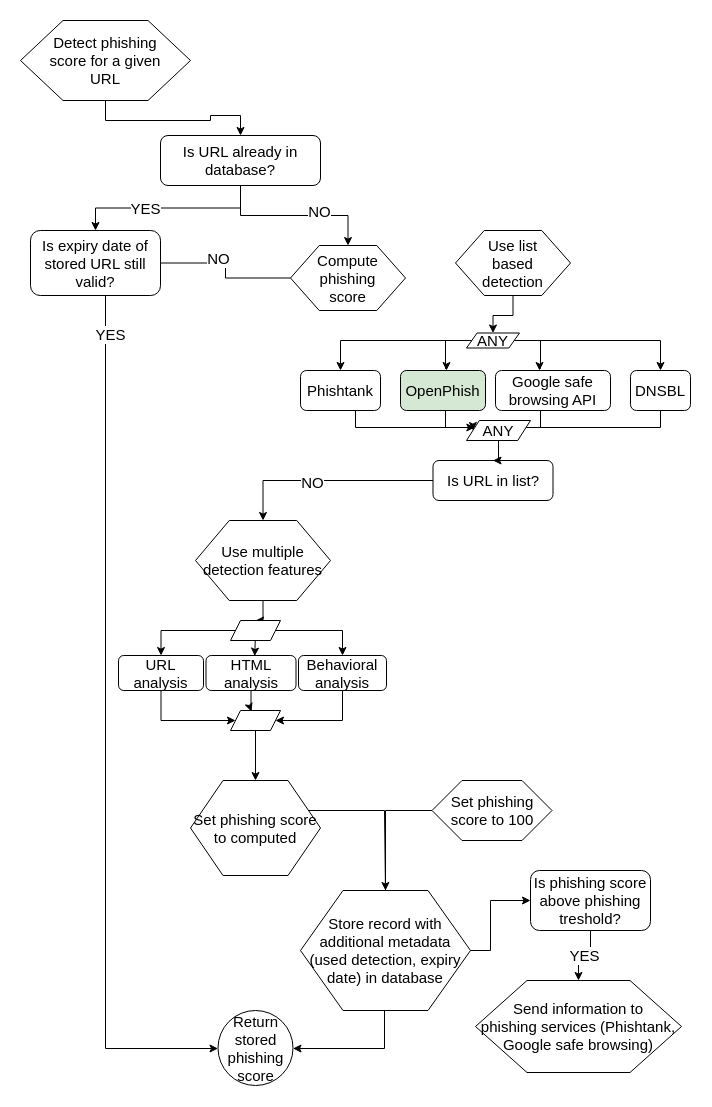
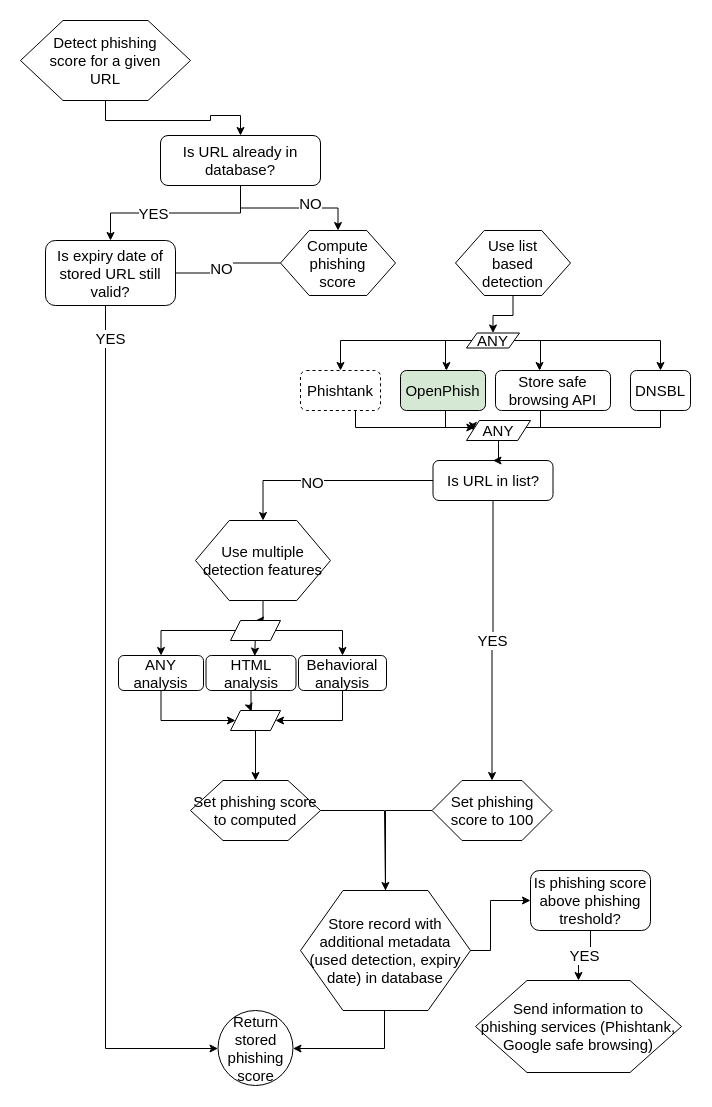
(96, 263) -> (111, 273)
(348, 278) -> (338, 263)
(341, 391) -> (341, 391)
(553, 391) -> (553, 391)
none -> (493, 638)
(161, 674) -> (161, 674)
(256, 828) -> (256, 811)
